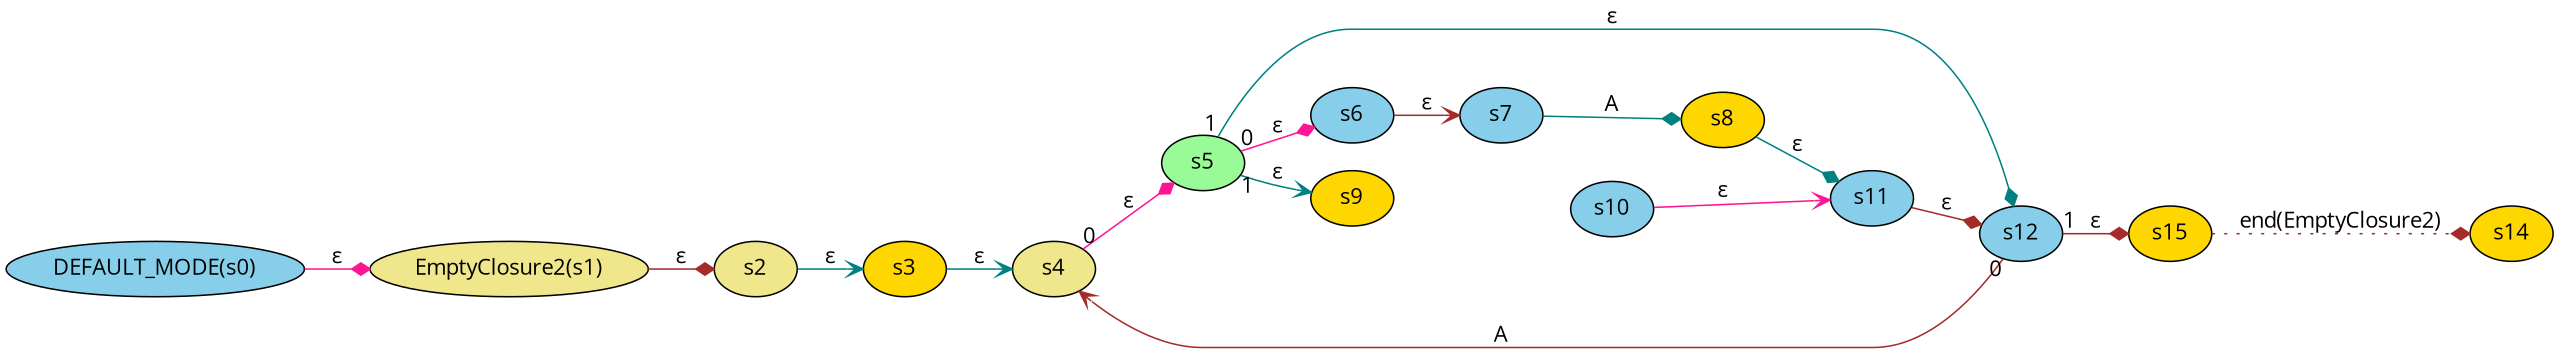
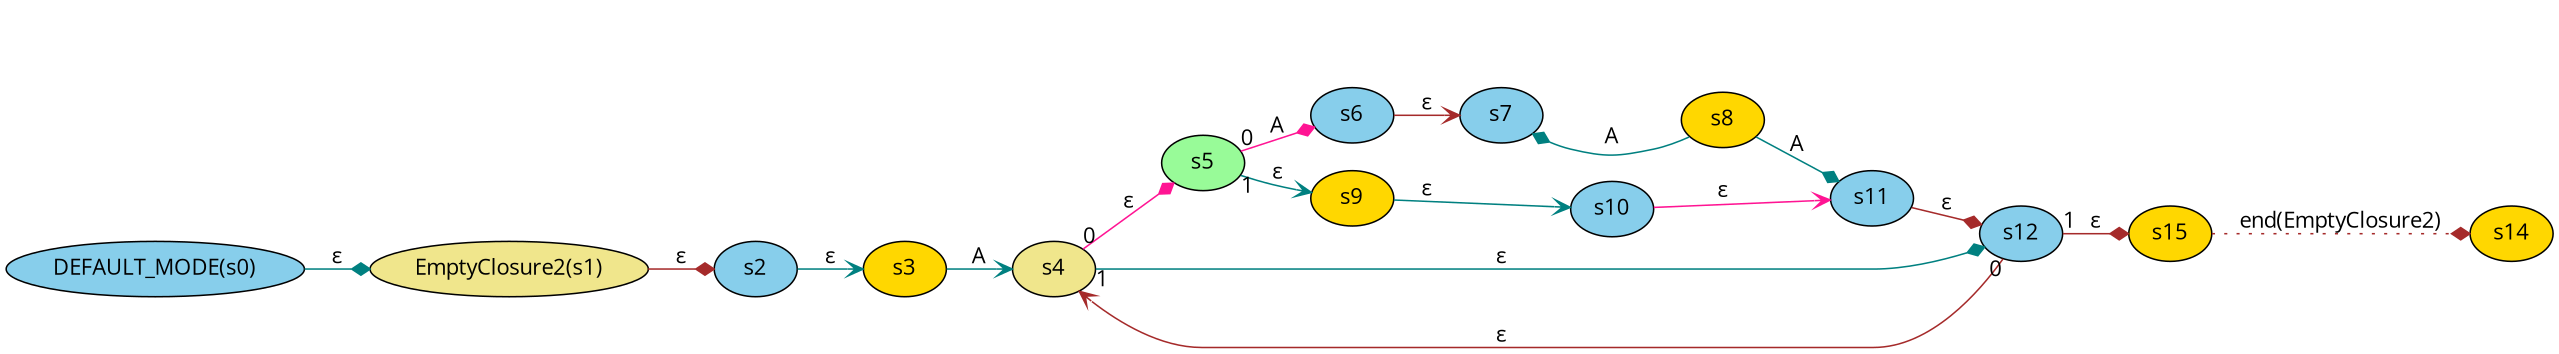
(1634, 29) -> (1532, 269)
(1603, 117) -> (1620, 155)
(1278, 127) -> (1278, 127)
(1797, 145) -> (1797, 145)
none -> (1474, 203)
(979, 258) -> (979, 258)
(328, 269) -> (328, 269)
(756, 269) -> (756, 269)
(1501, 336) -> (1501, 336)
